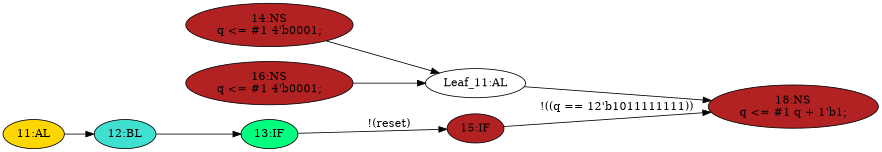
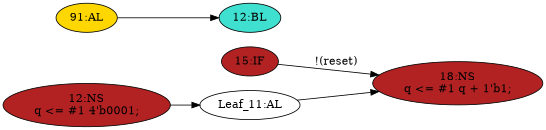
(269, 25) -> (87, 105)
(269, 83) -> none
(617, 107) -> (336, 62)
(34, 134) -> (87, 18)
(269, 134) -> none
